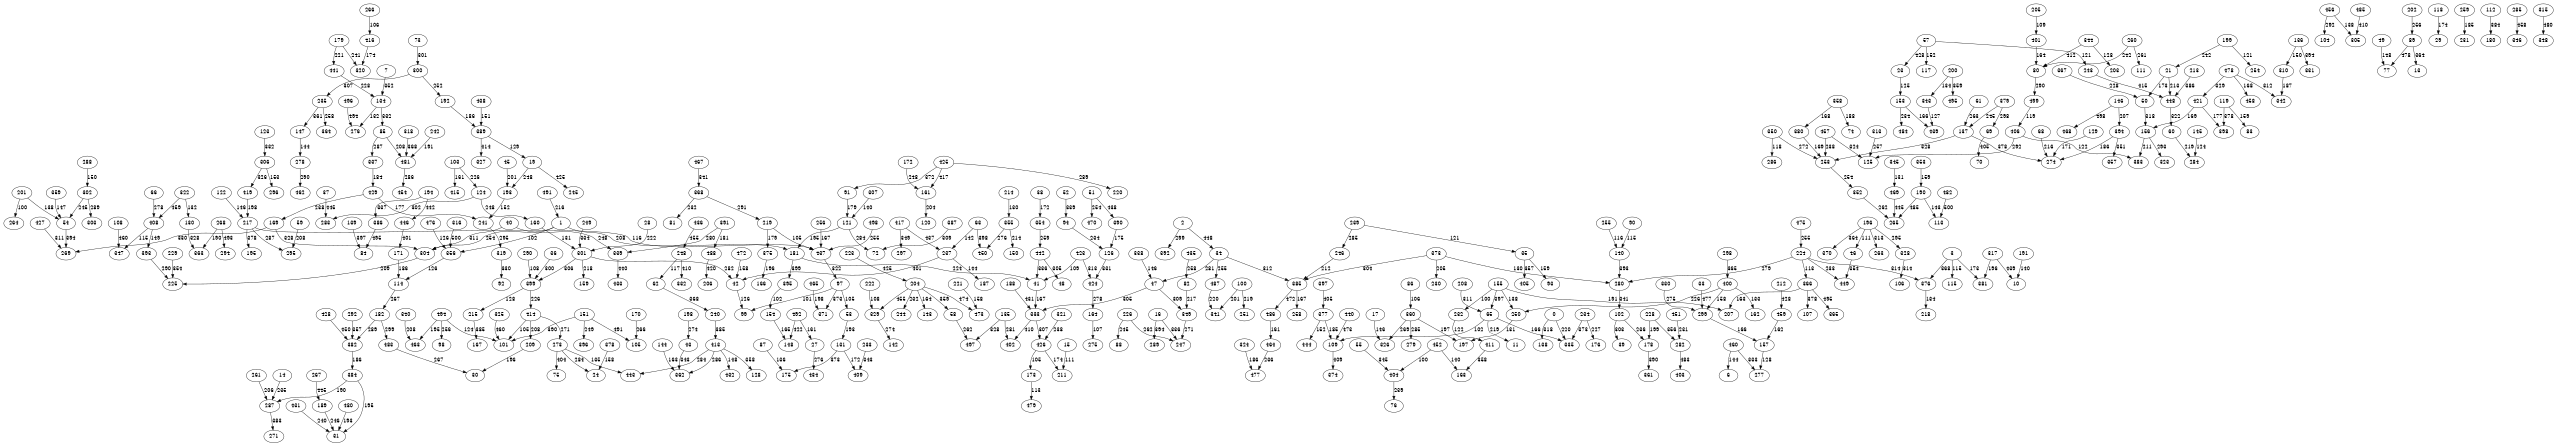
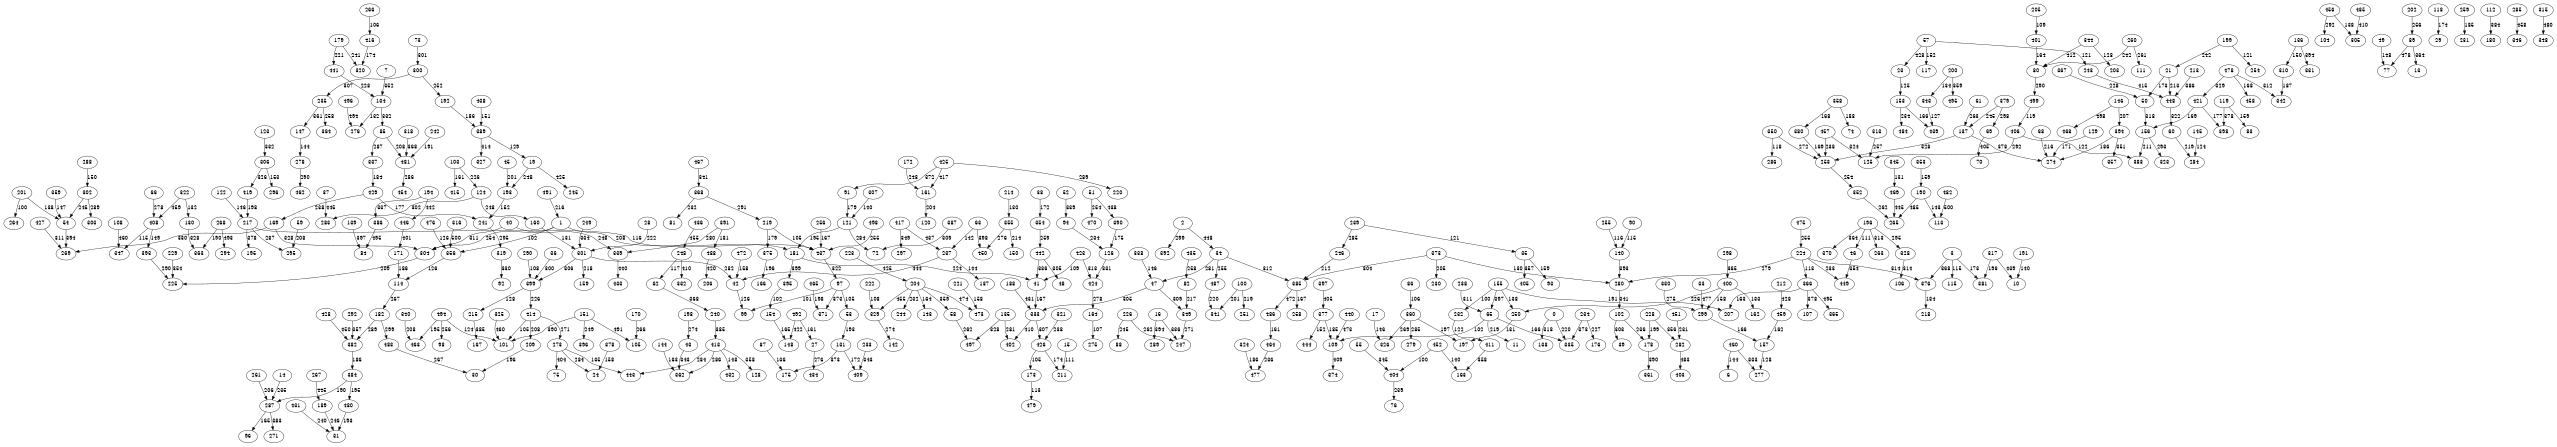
(917, 269) -> (917, 269)
(1463, 284) -> (1463, 284)
(363, 408) -> (351, 389)
none -> (248, 436)
